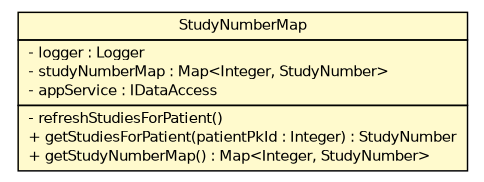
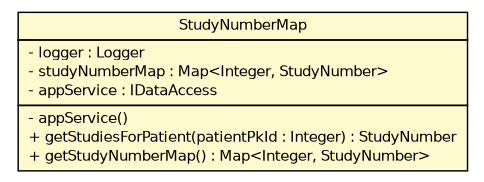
(126, 119) -> (79, 119)
